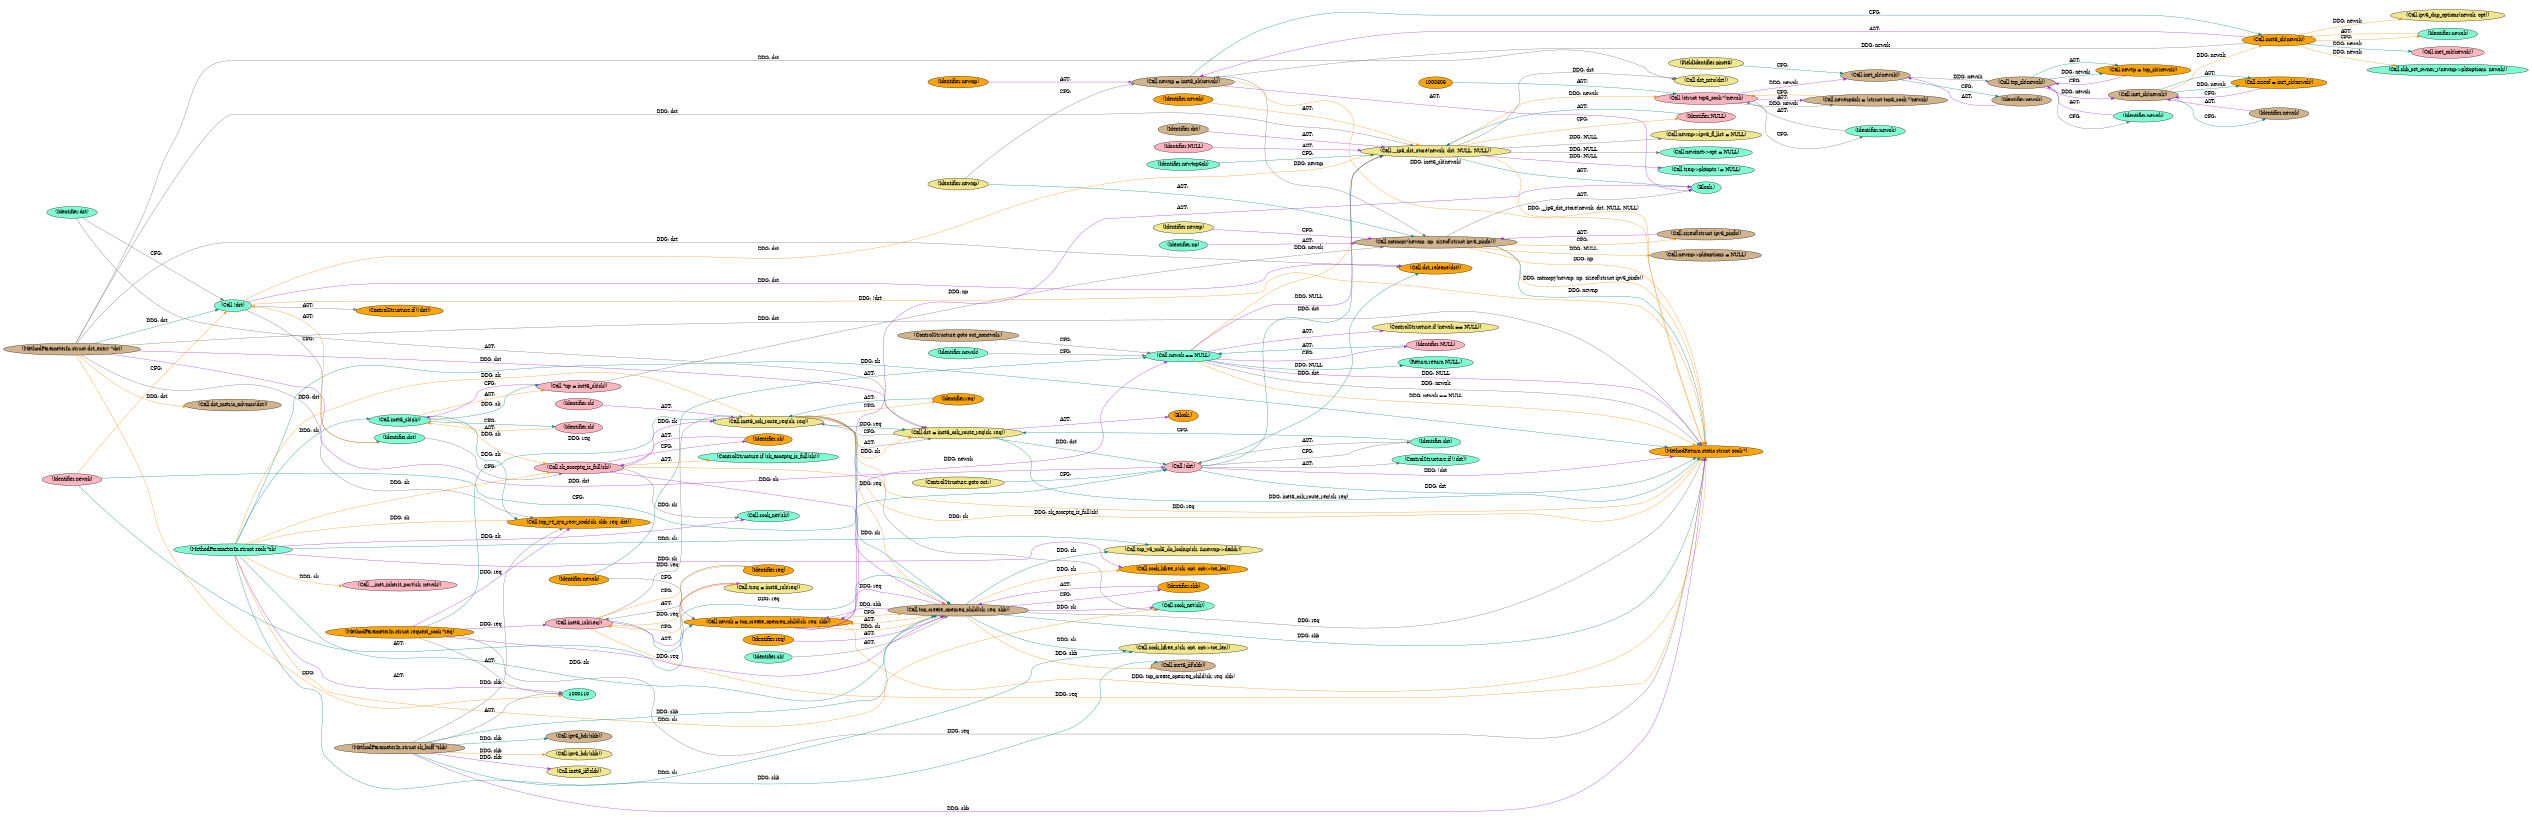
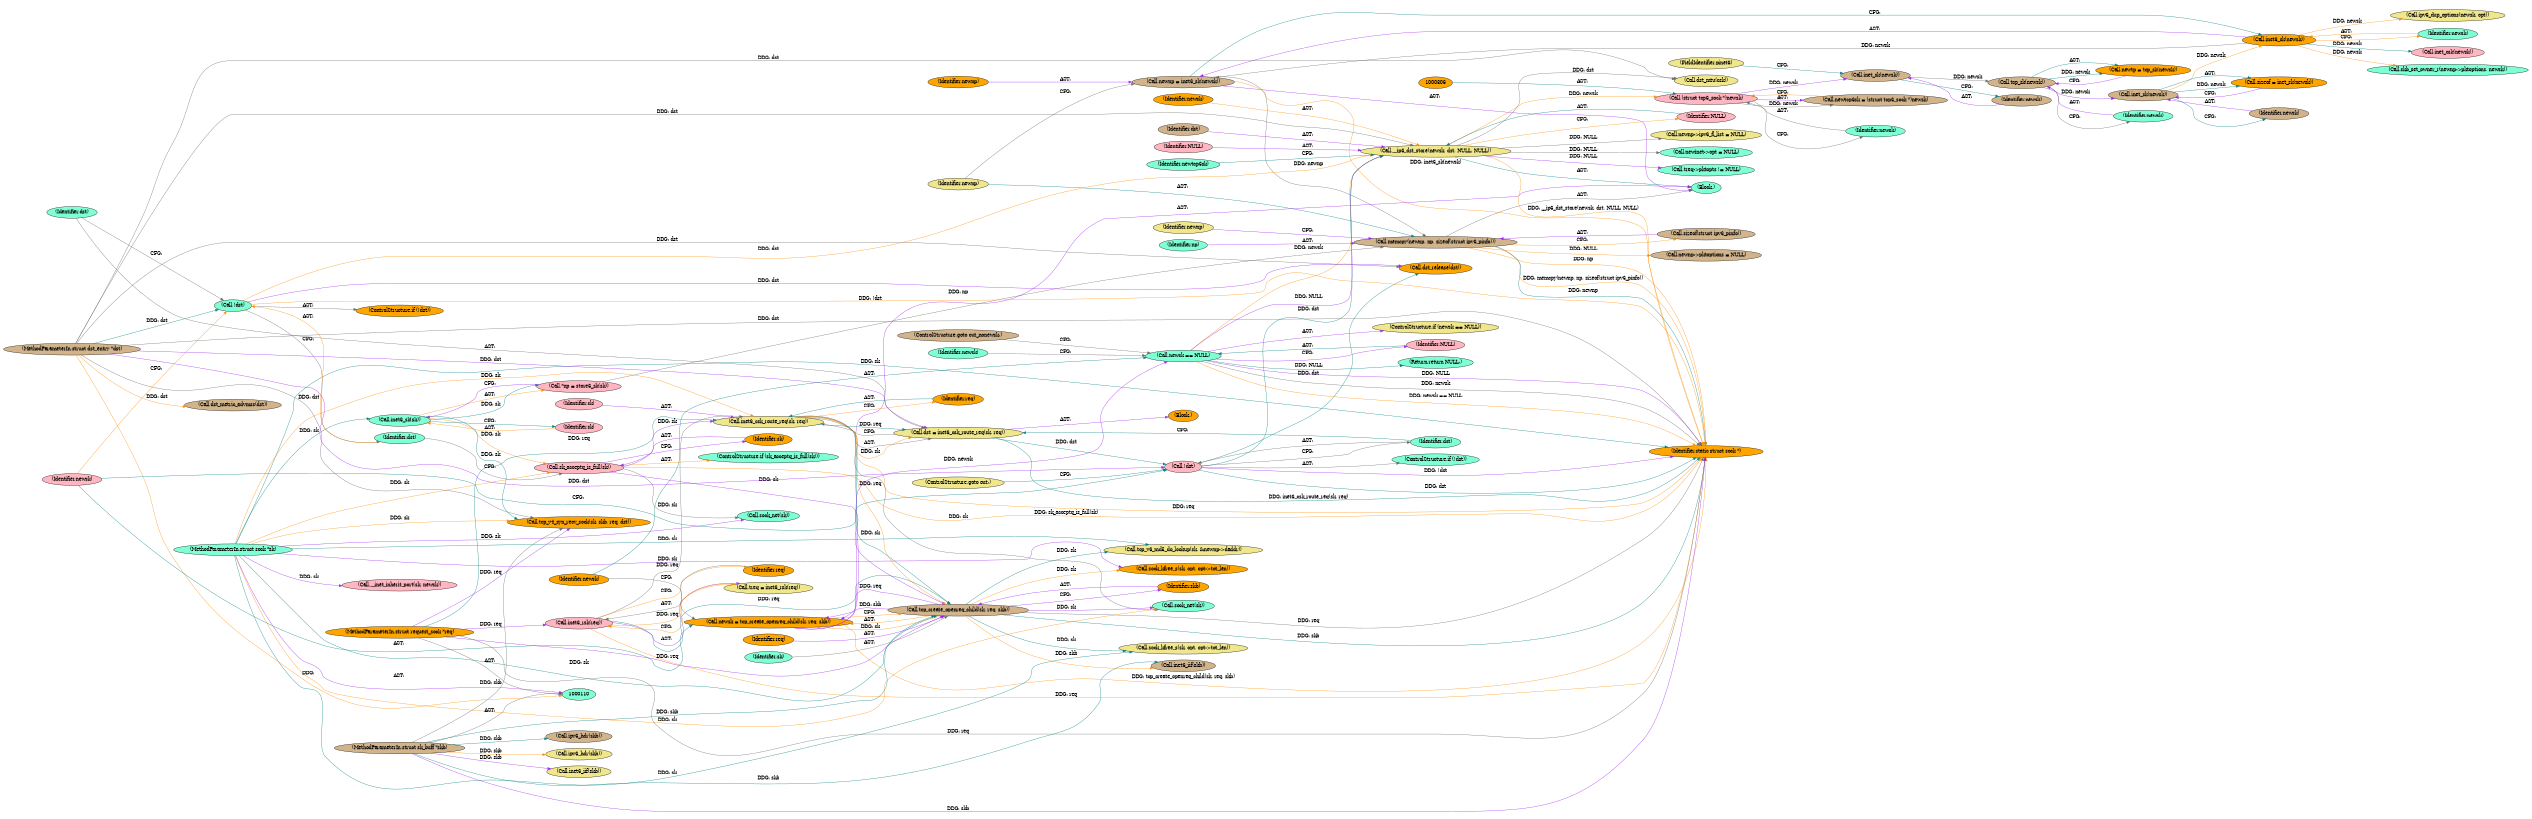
(1706, 81) -> (1706, 81)
(579, 387) -> (579, 387)
(1706, 452) -> (1706, 452)
(289, 577) -> (289, 577)
